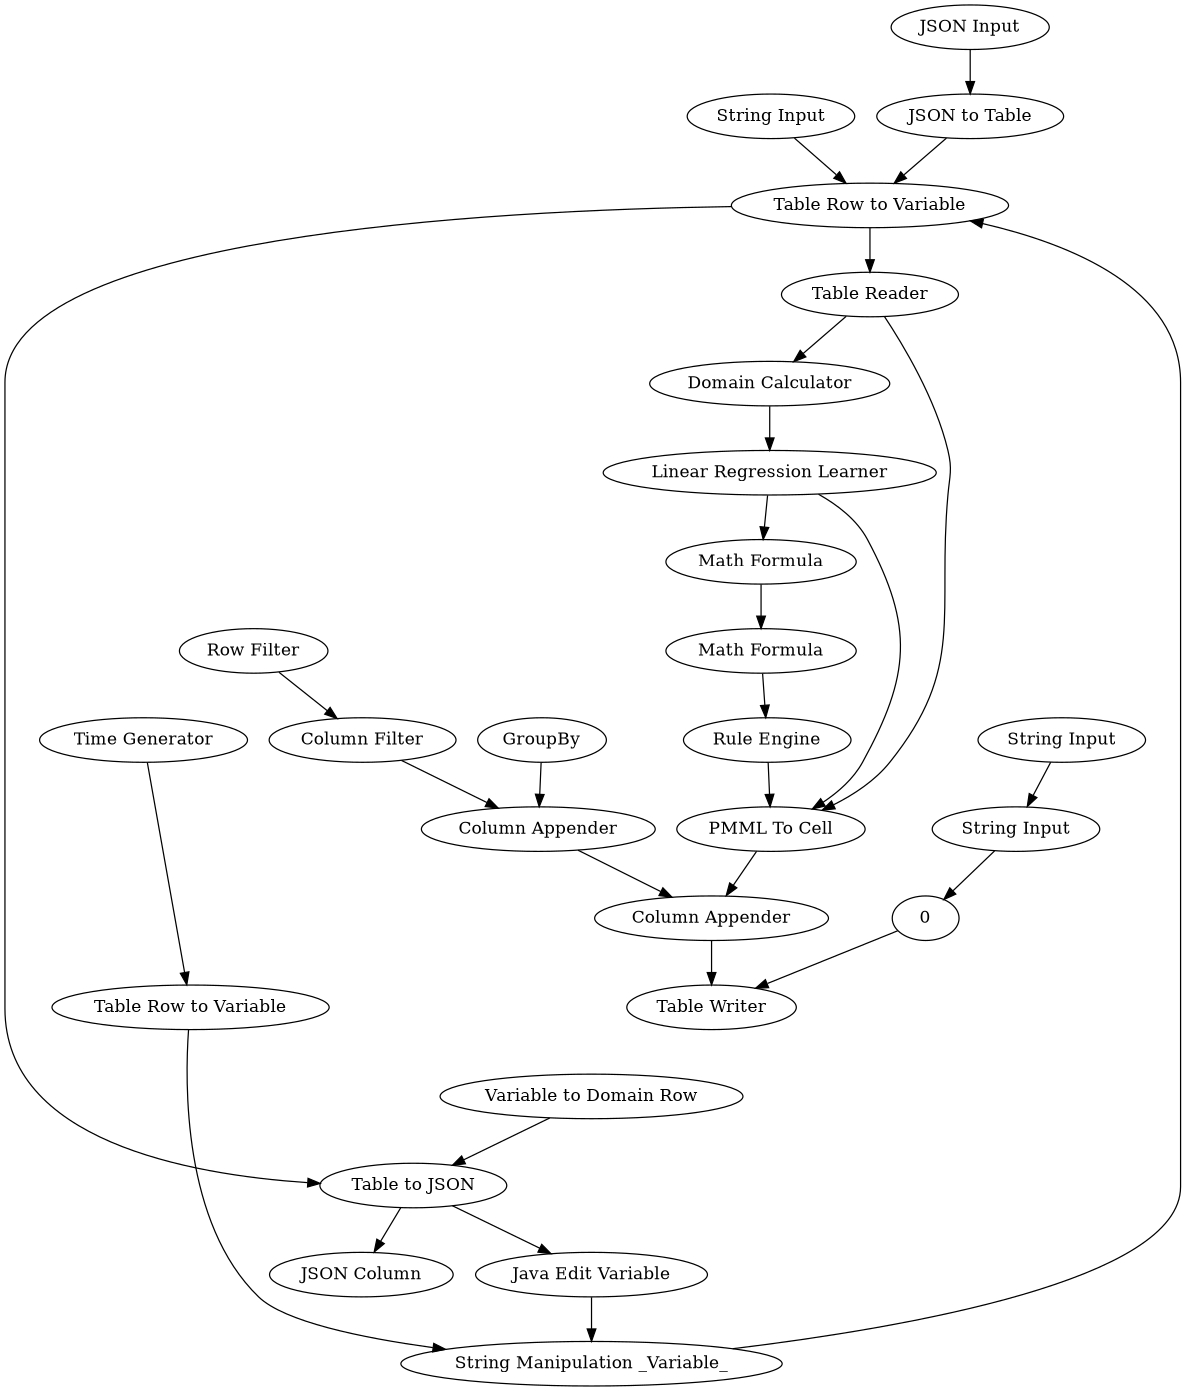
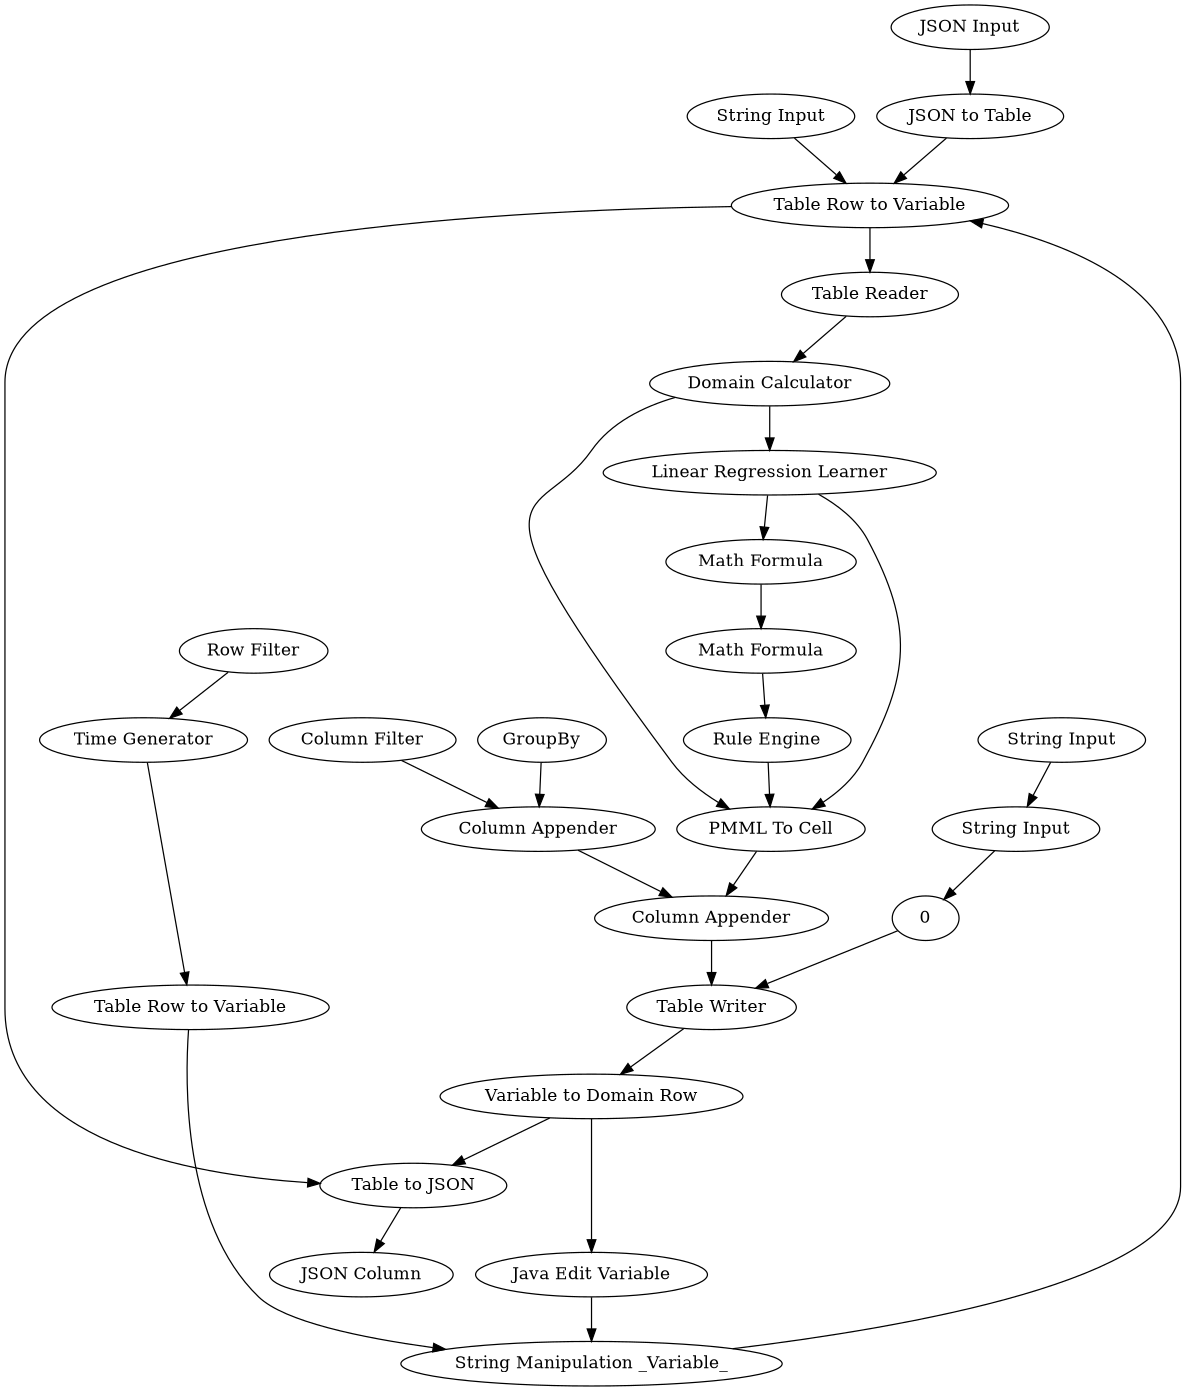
(945, 574) -> (554, 590)
(303, 691) -> (204, 691)
none -> (657, 1048)
(496, 1227) -> (592, 1179)
